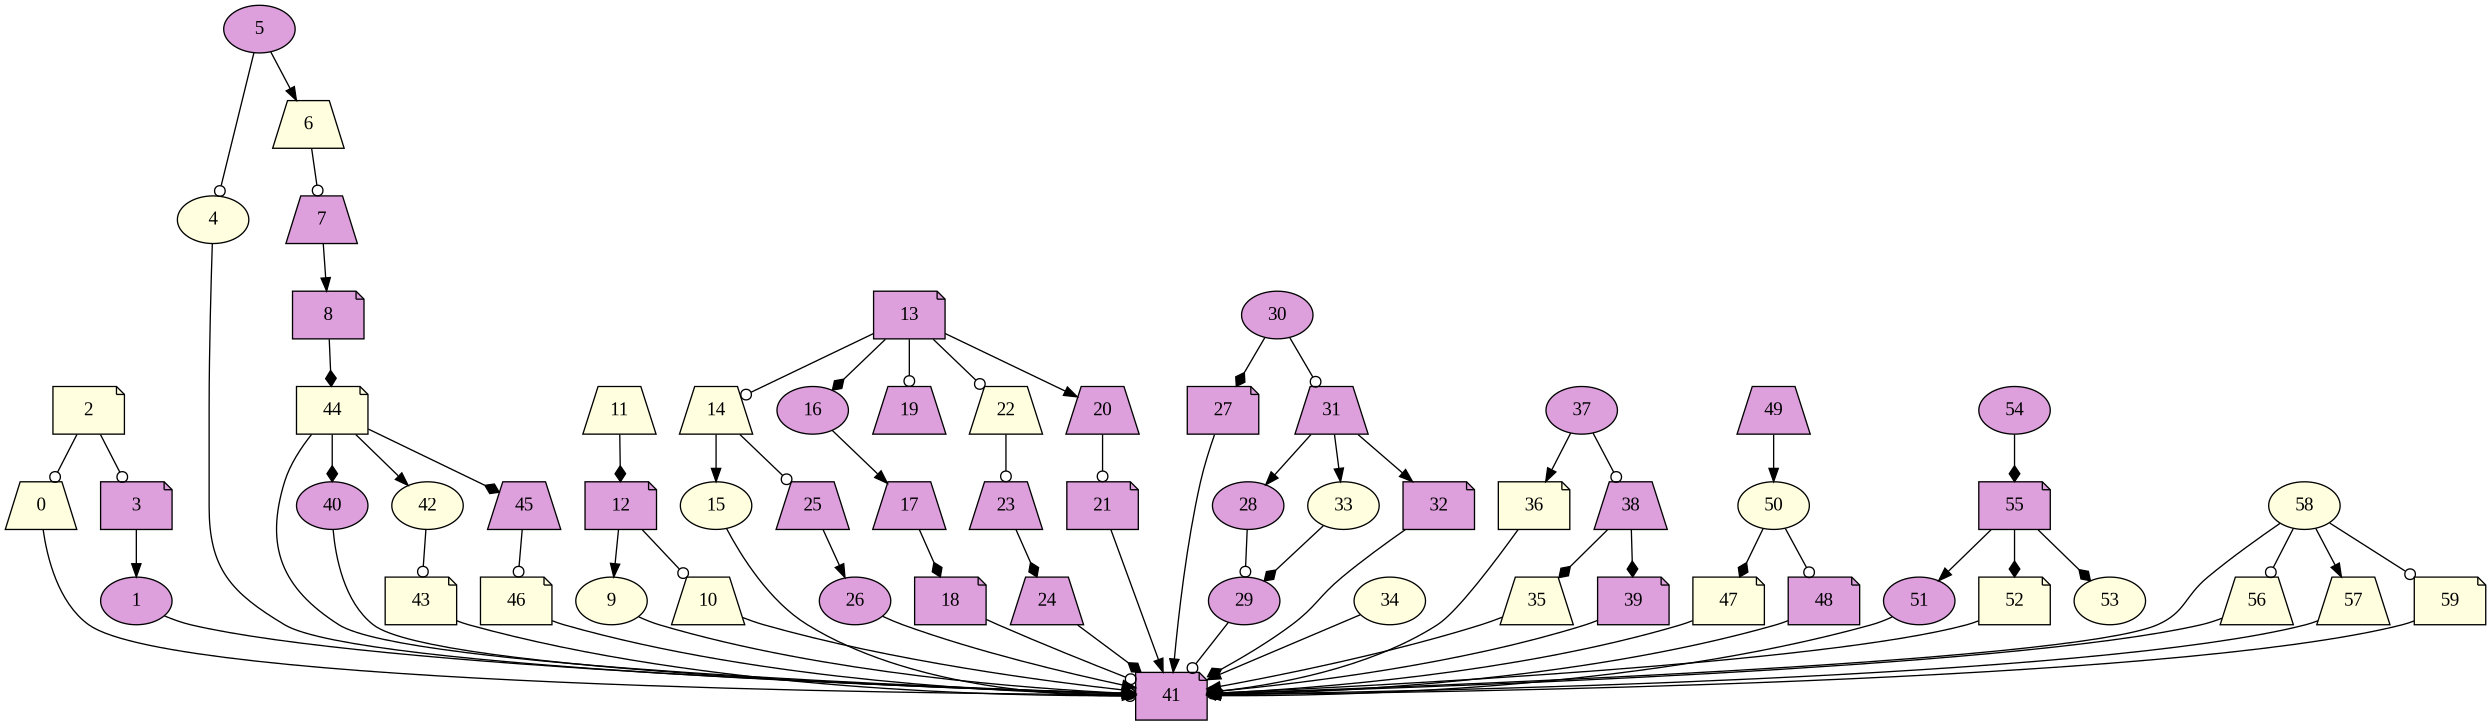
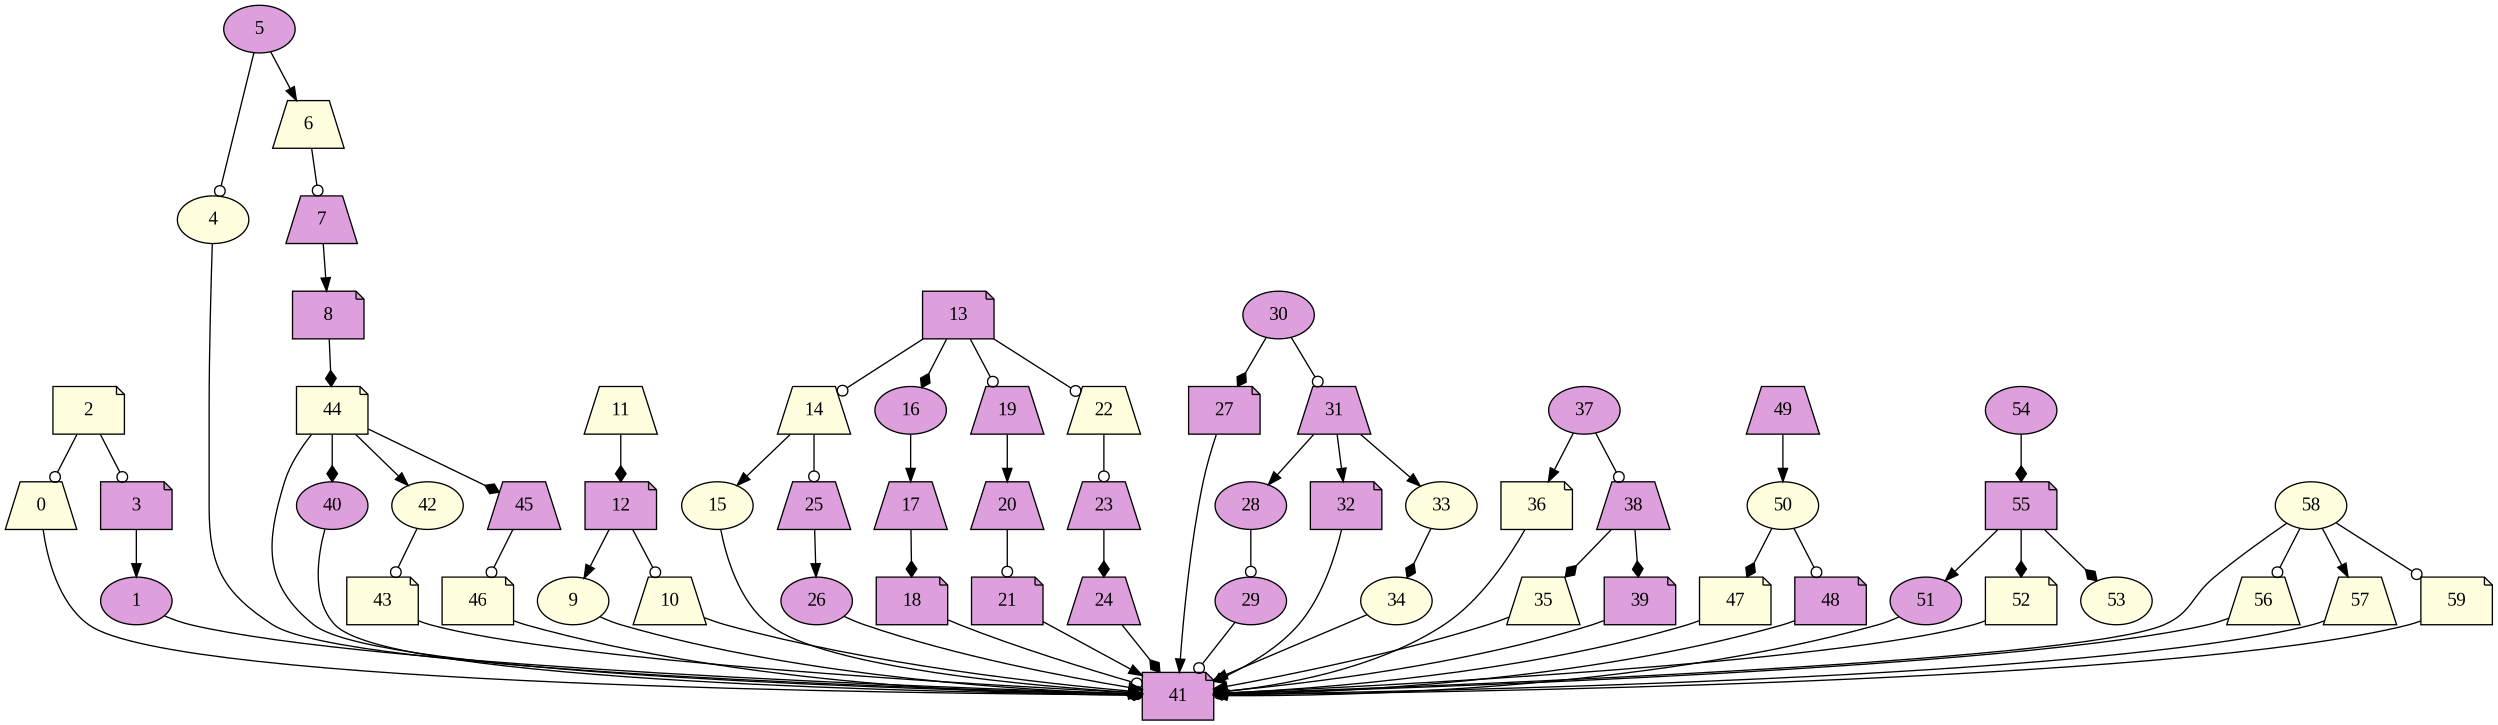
(1005, 362) -> (1007, 451)
(1300, 548) -> (1423, 546)
